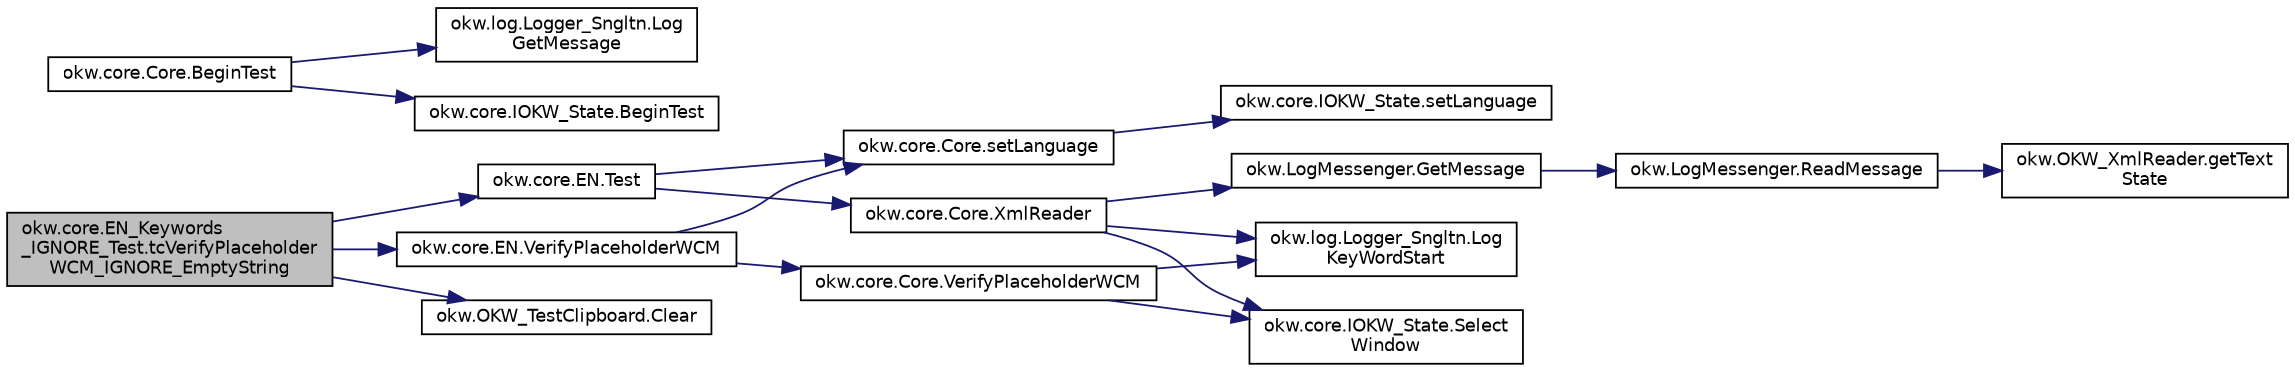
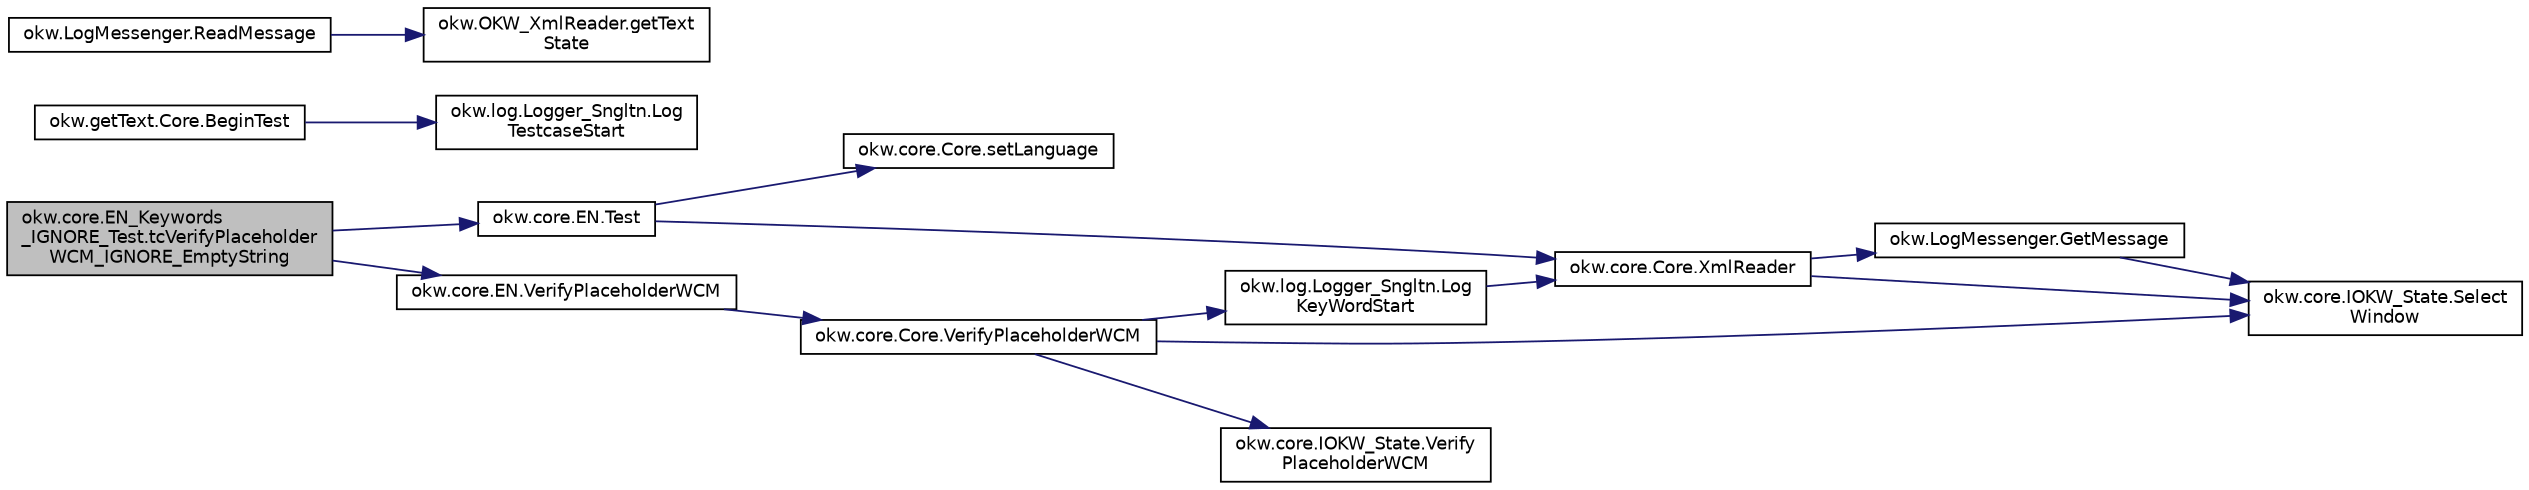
(567, 35) -> (567, 122)
(170, 74) -> (170, 122)
(1386, 103) -> none
(567, 114) -> none
(1569, 171) -> (2175, 268)
(750, 210) -> none
(1172, 231) -> (1512, 284)
(567, 317) -> none
none -> (1356, 455)
